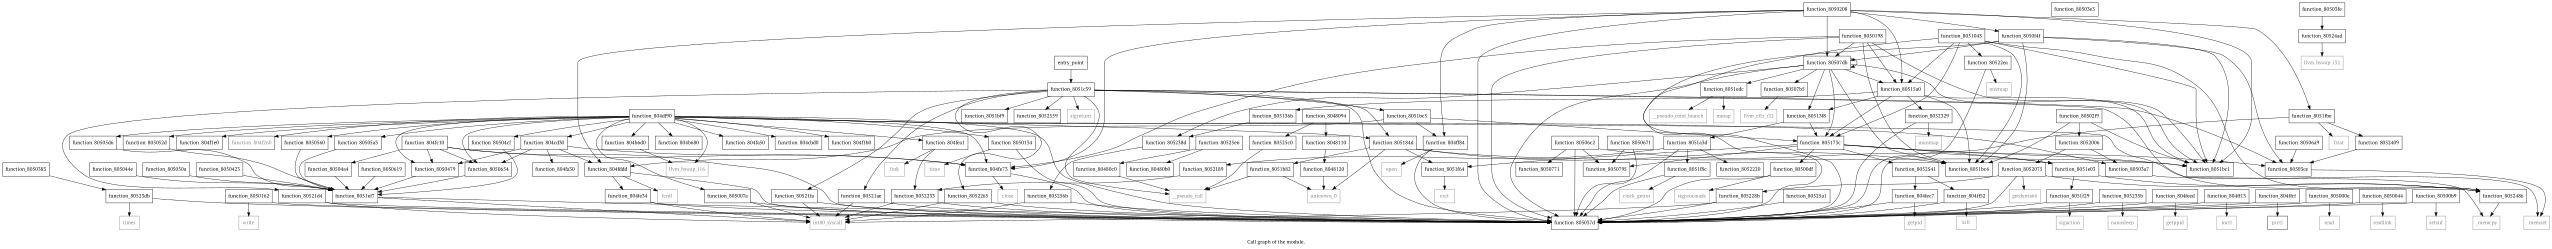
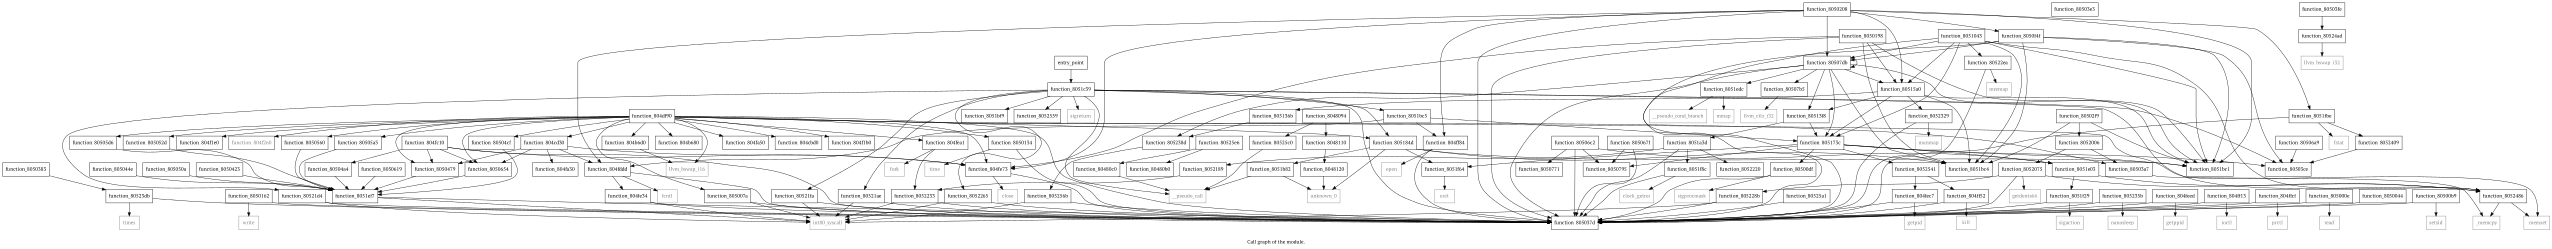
(1850, 46) -> (1882, 52)
(2440, 173) -> (2519, 208)
(2278, 223) -> (2278, 223)
(2383, 223) -> none
